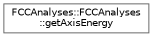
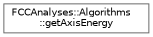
(76, 18) -> (76, 18)
